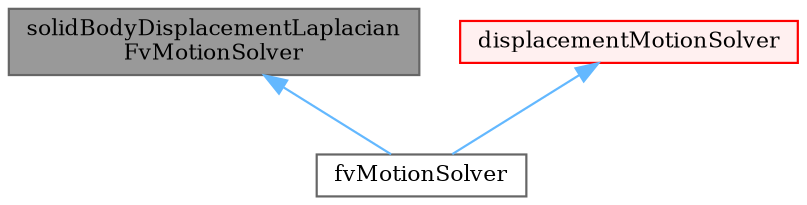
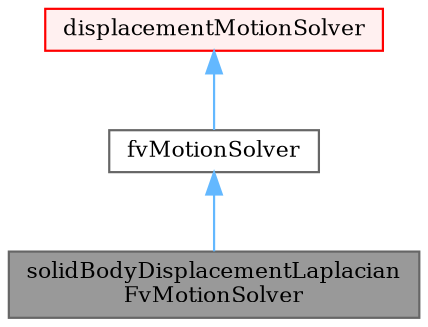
(337, 121) -> (214, 223)
